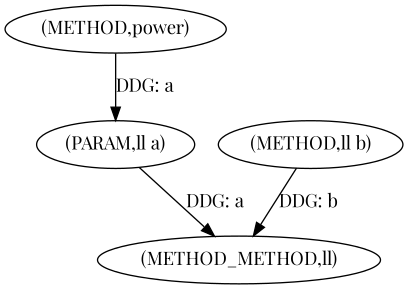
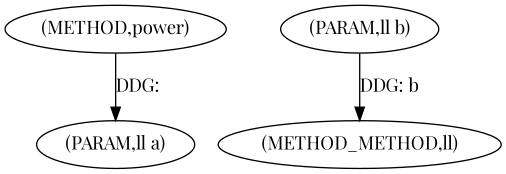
(145, 87) -> (140, 87)
(311, 145) -> (360, 29)
(172, 197) -> none
